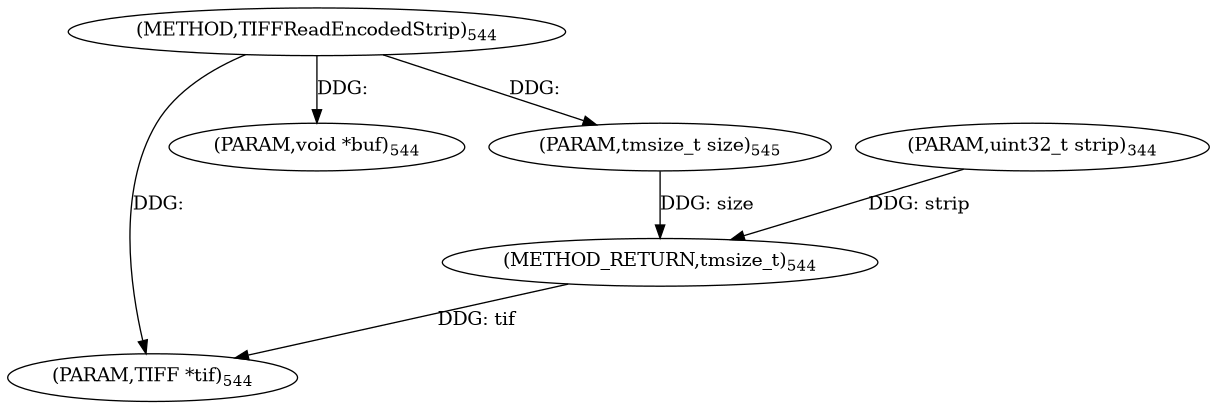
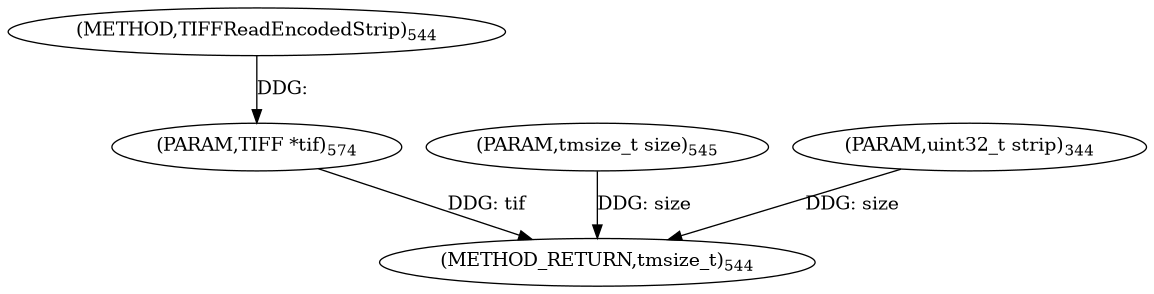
(483, 88) -> none
(317, 147) -> none
(919, 205) -> (852, 205)
(408, 320) -> (419, 202)
(238, 376) -> (342, 145)
